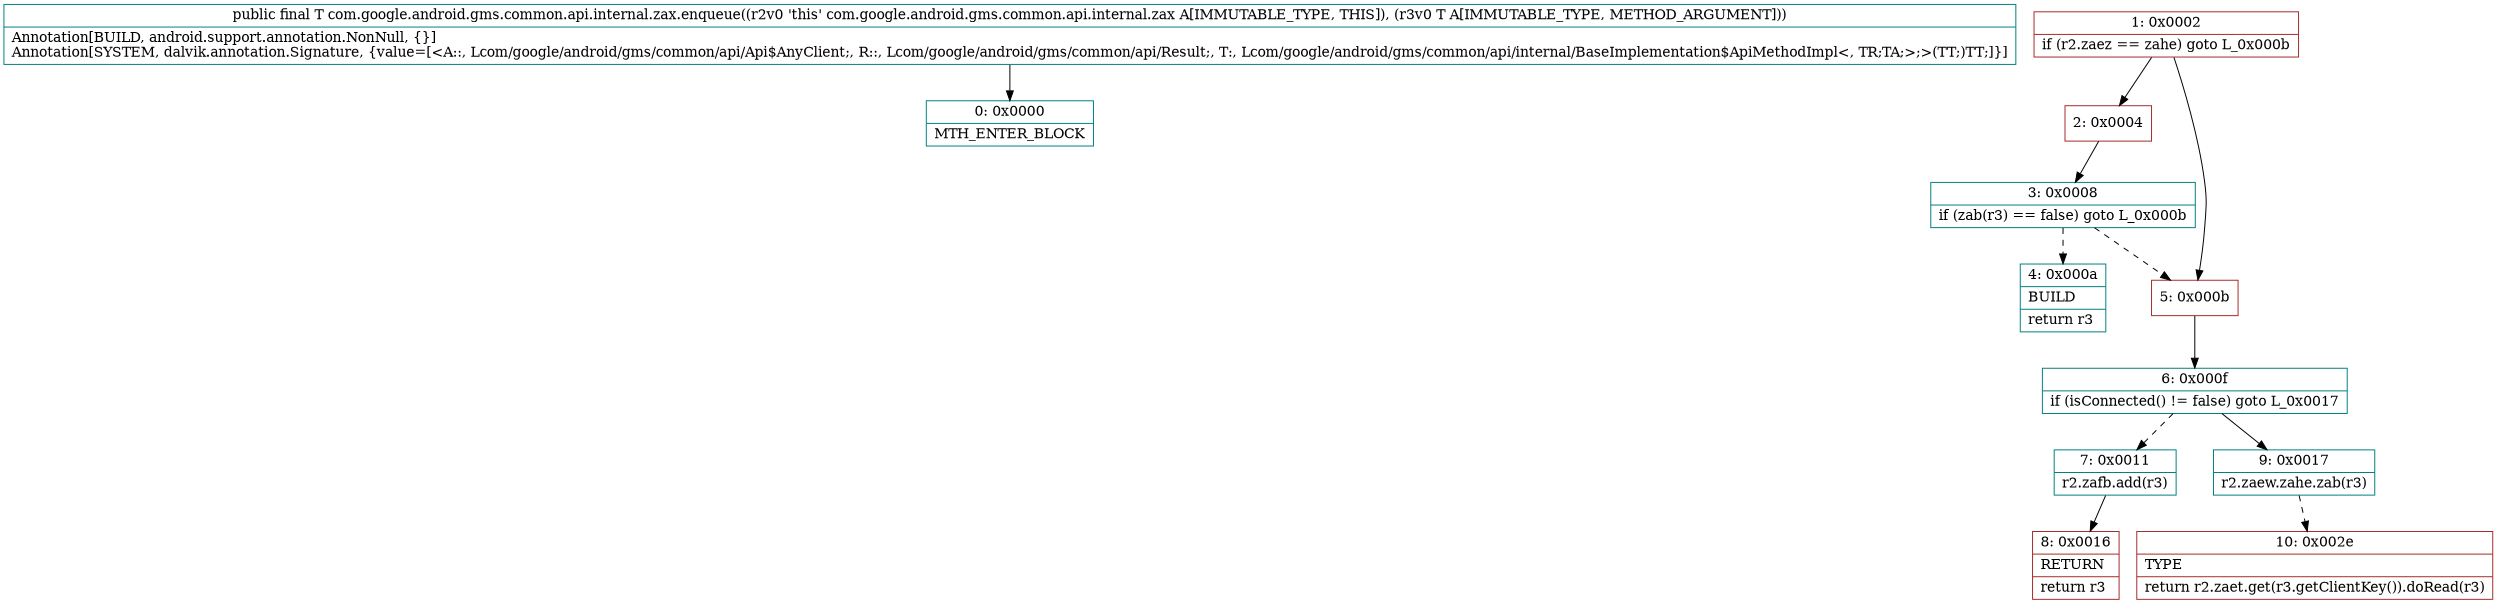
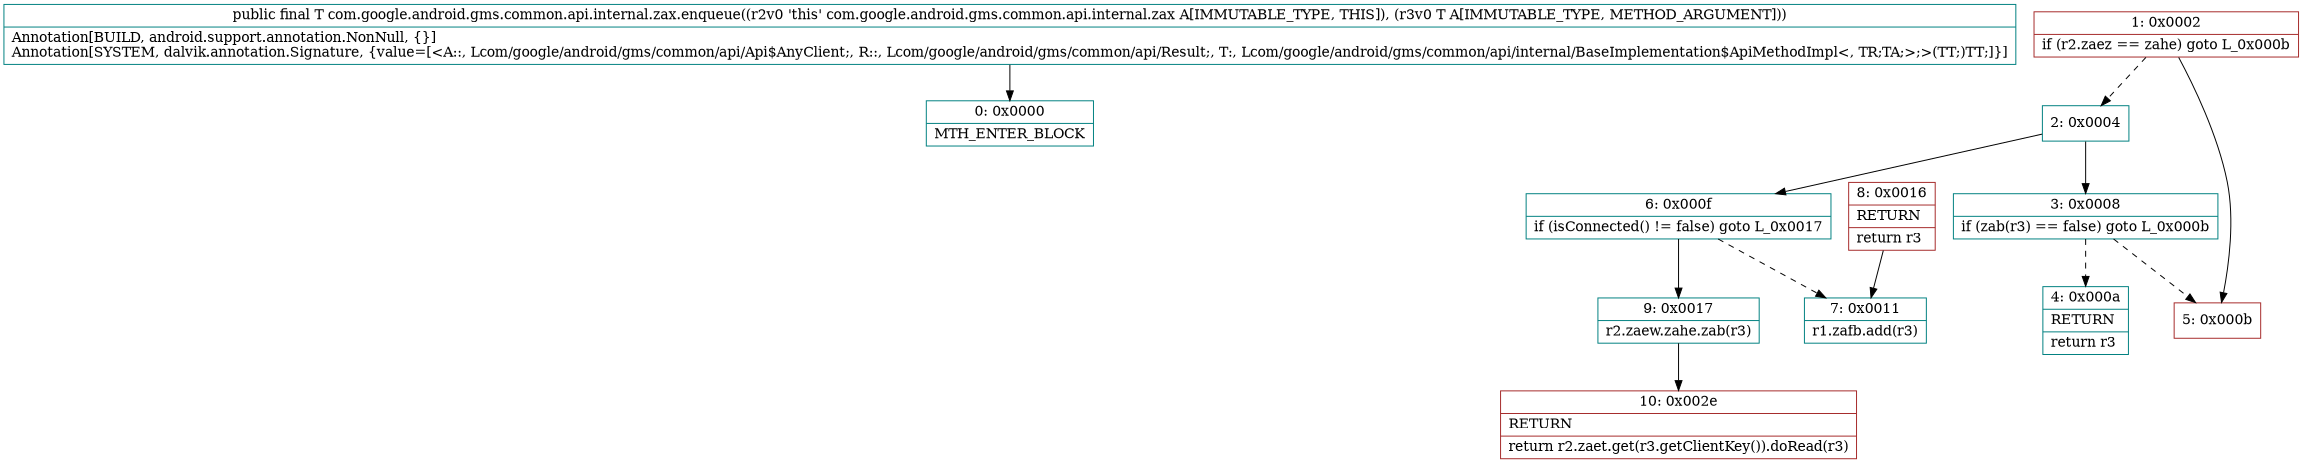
(2138, 77) -> (2127, 78)
(2108, 123) -> (2086, 123)
(2052, 297) -> (2083, 320)
(2195, 337) -> (1914, 163)
(2115, 483) -> (1865, 331)
(2100, 509) -> (1878, 269)
(2302, 509) -> (1679, 362)
(2164, 565) -> (1540, 424)
